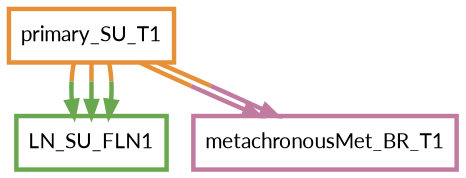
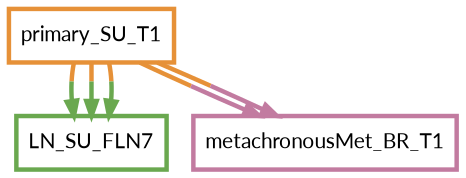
(91, 143) -> (91, 143)
